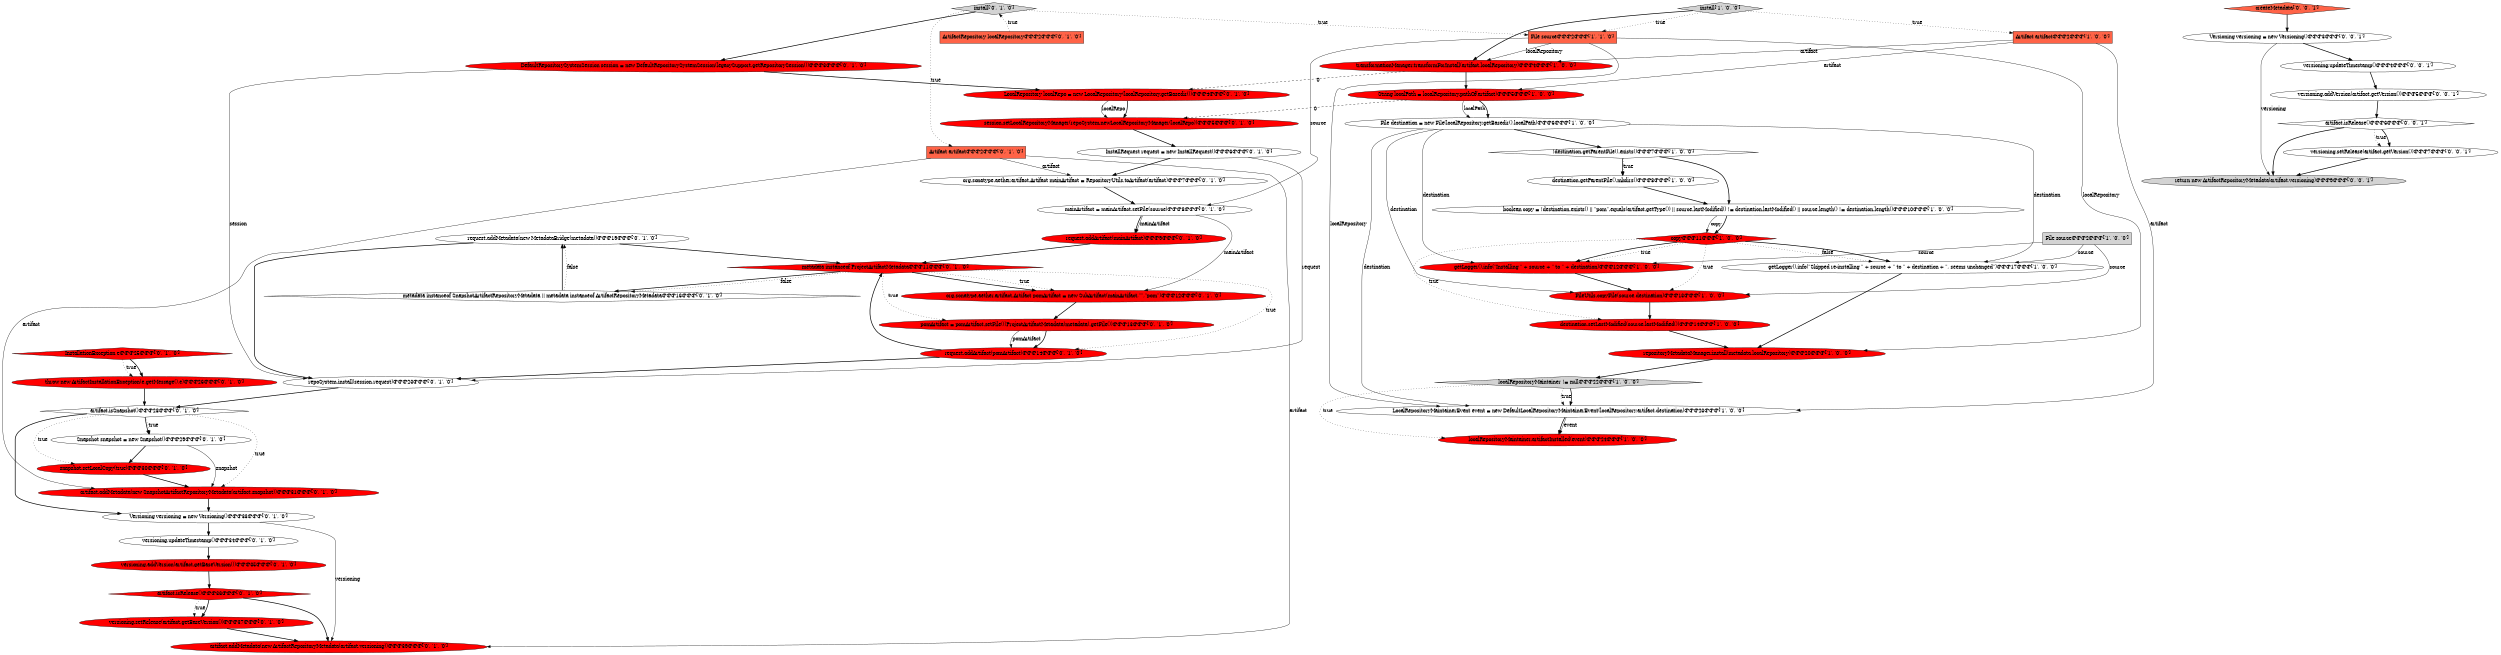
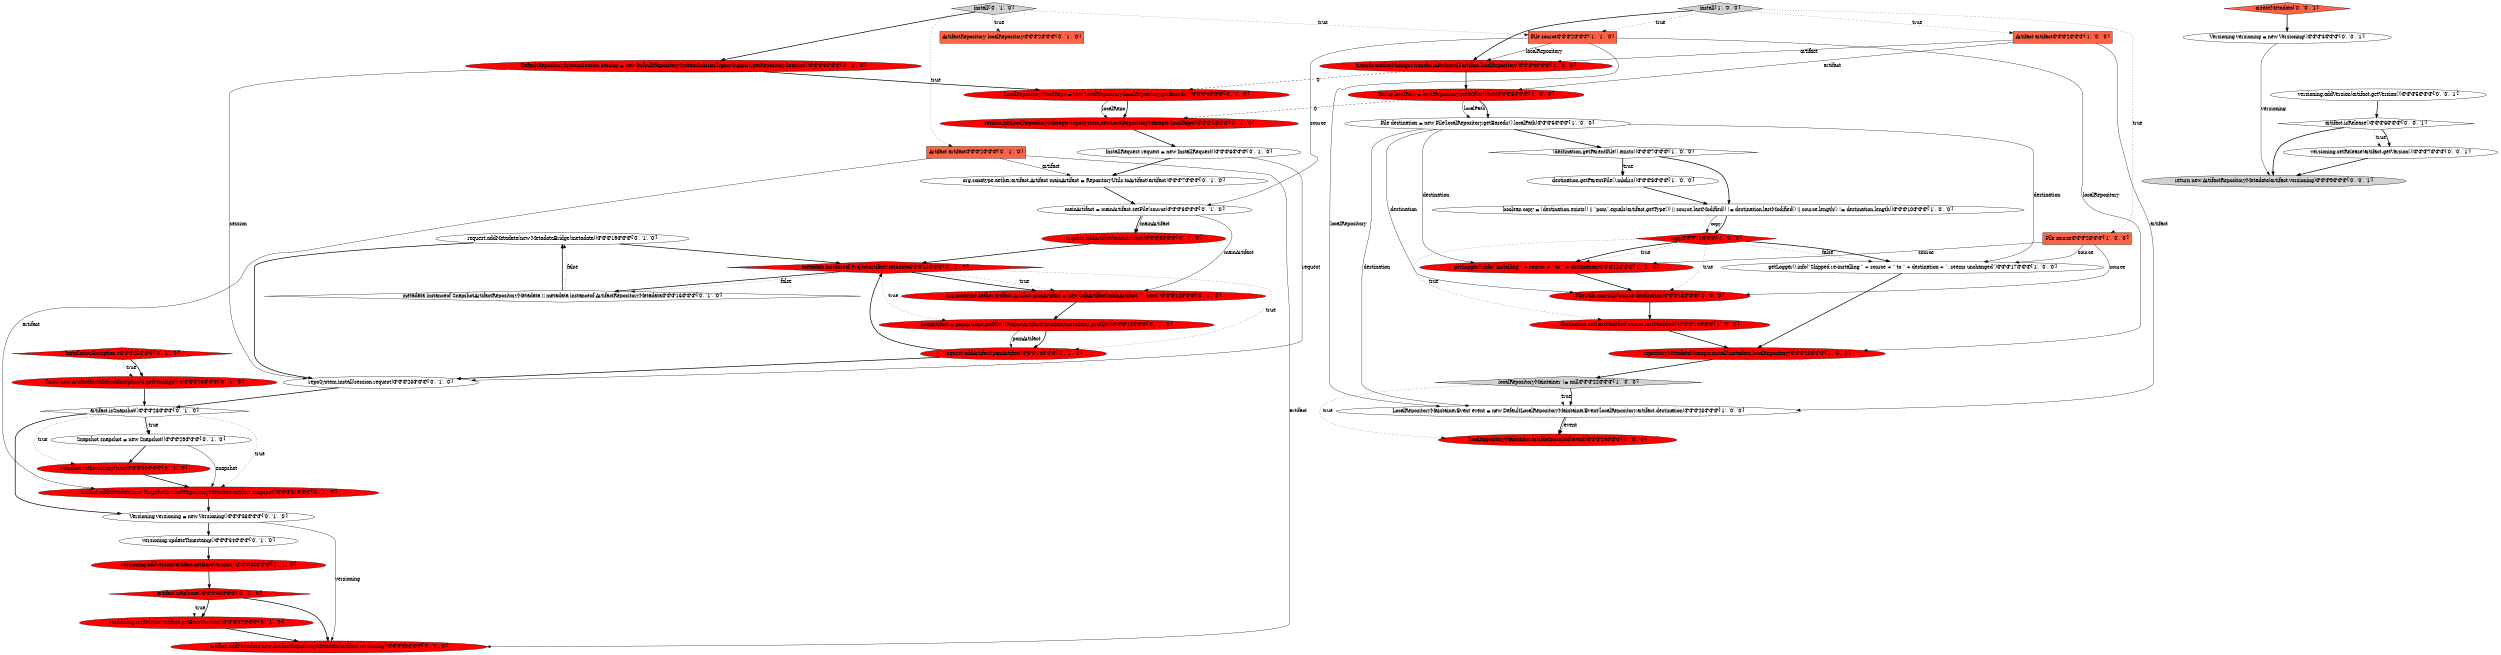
none -> (2047, 21)
(1006, 23) -> (993, 22)
(2368, 66) -> none
(2087, 239) -> (2087, 239)
